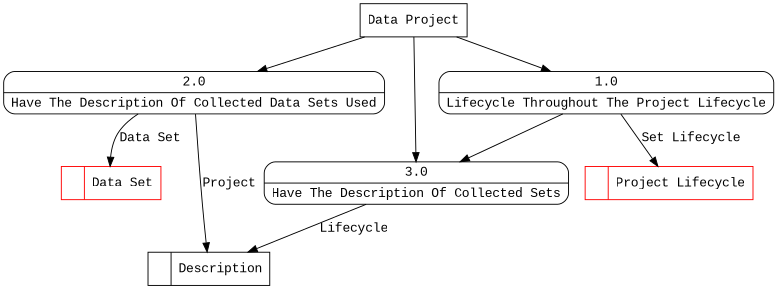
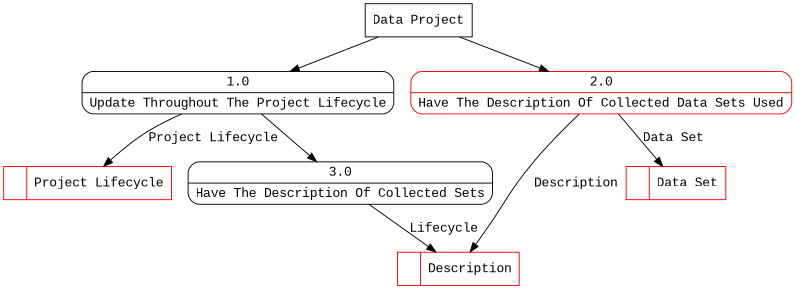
(194, 93) -> (601, 93)
(415, 95) -> none
(606, 103) -> (238, 103)
(691, 138) -> (213, 138)
(229, 183) -> (576, 183)
(209, 269) -> (458, 269)
